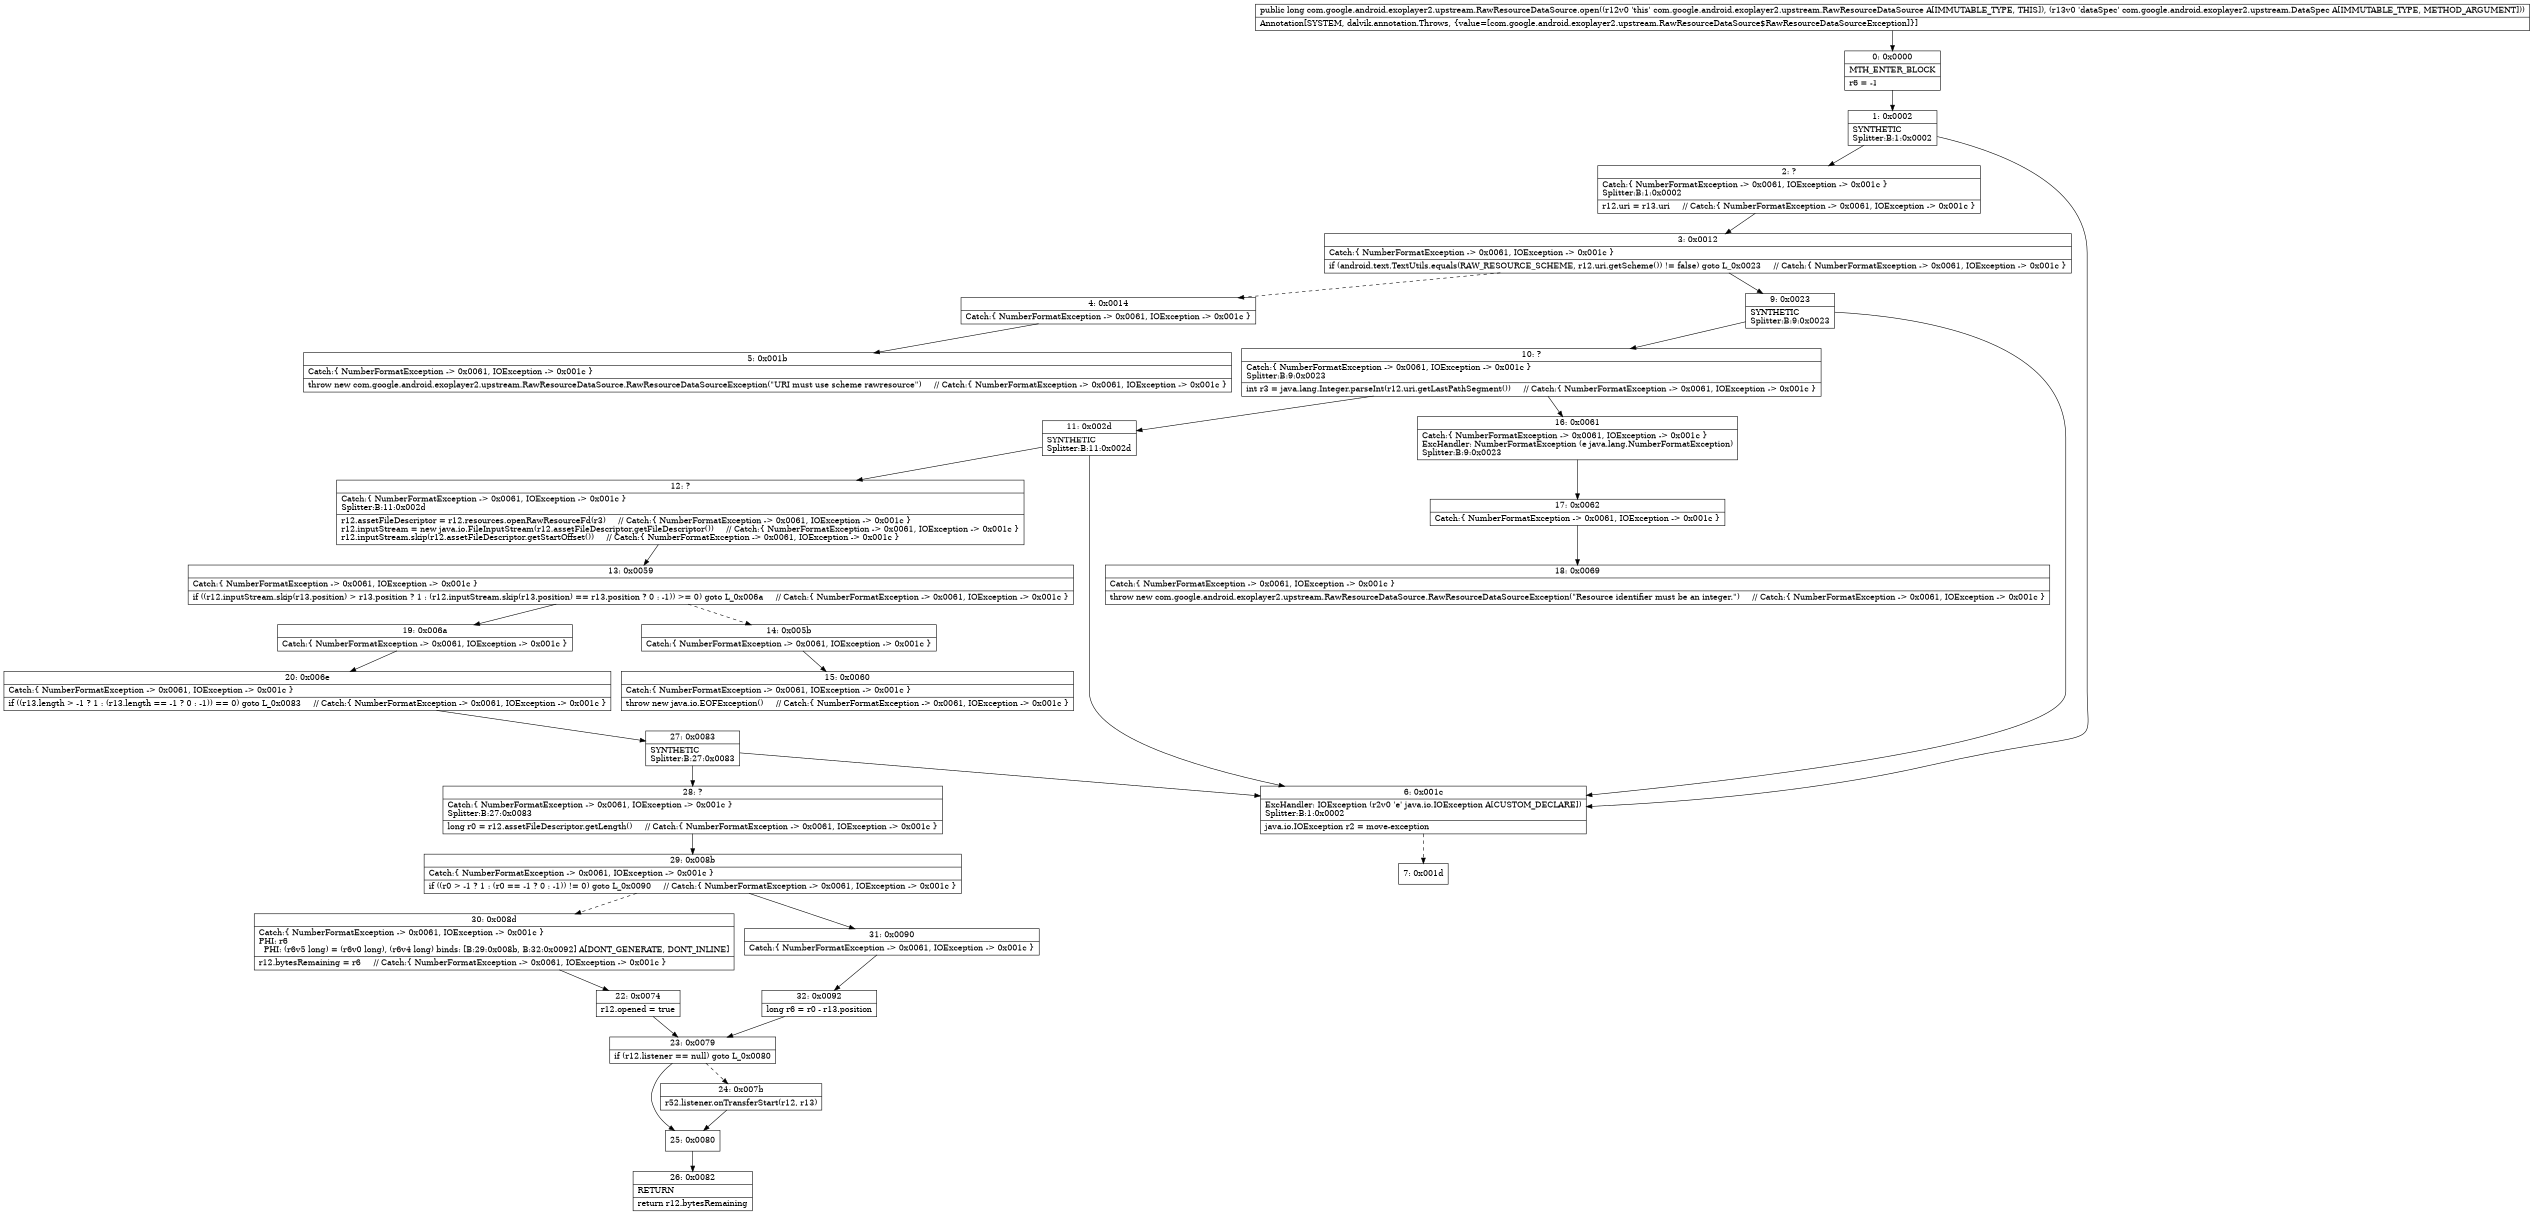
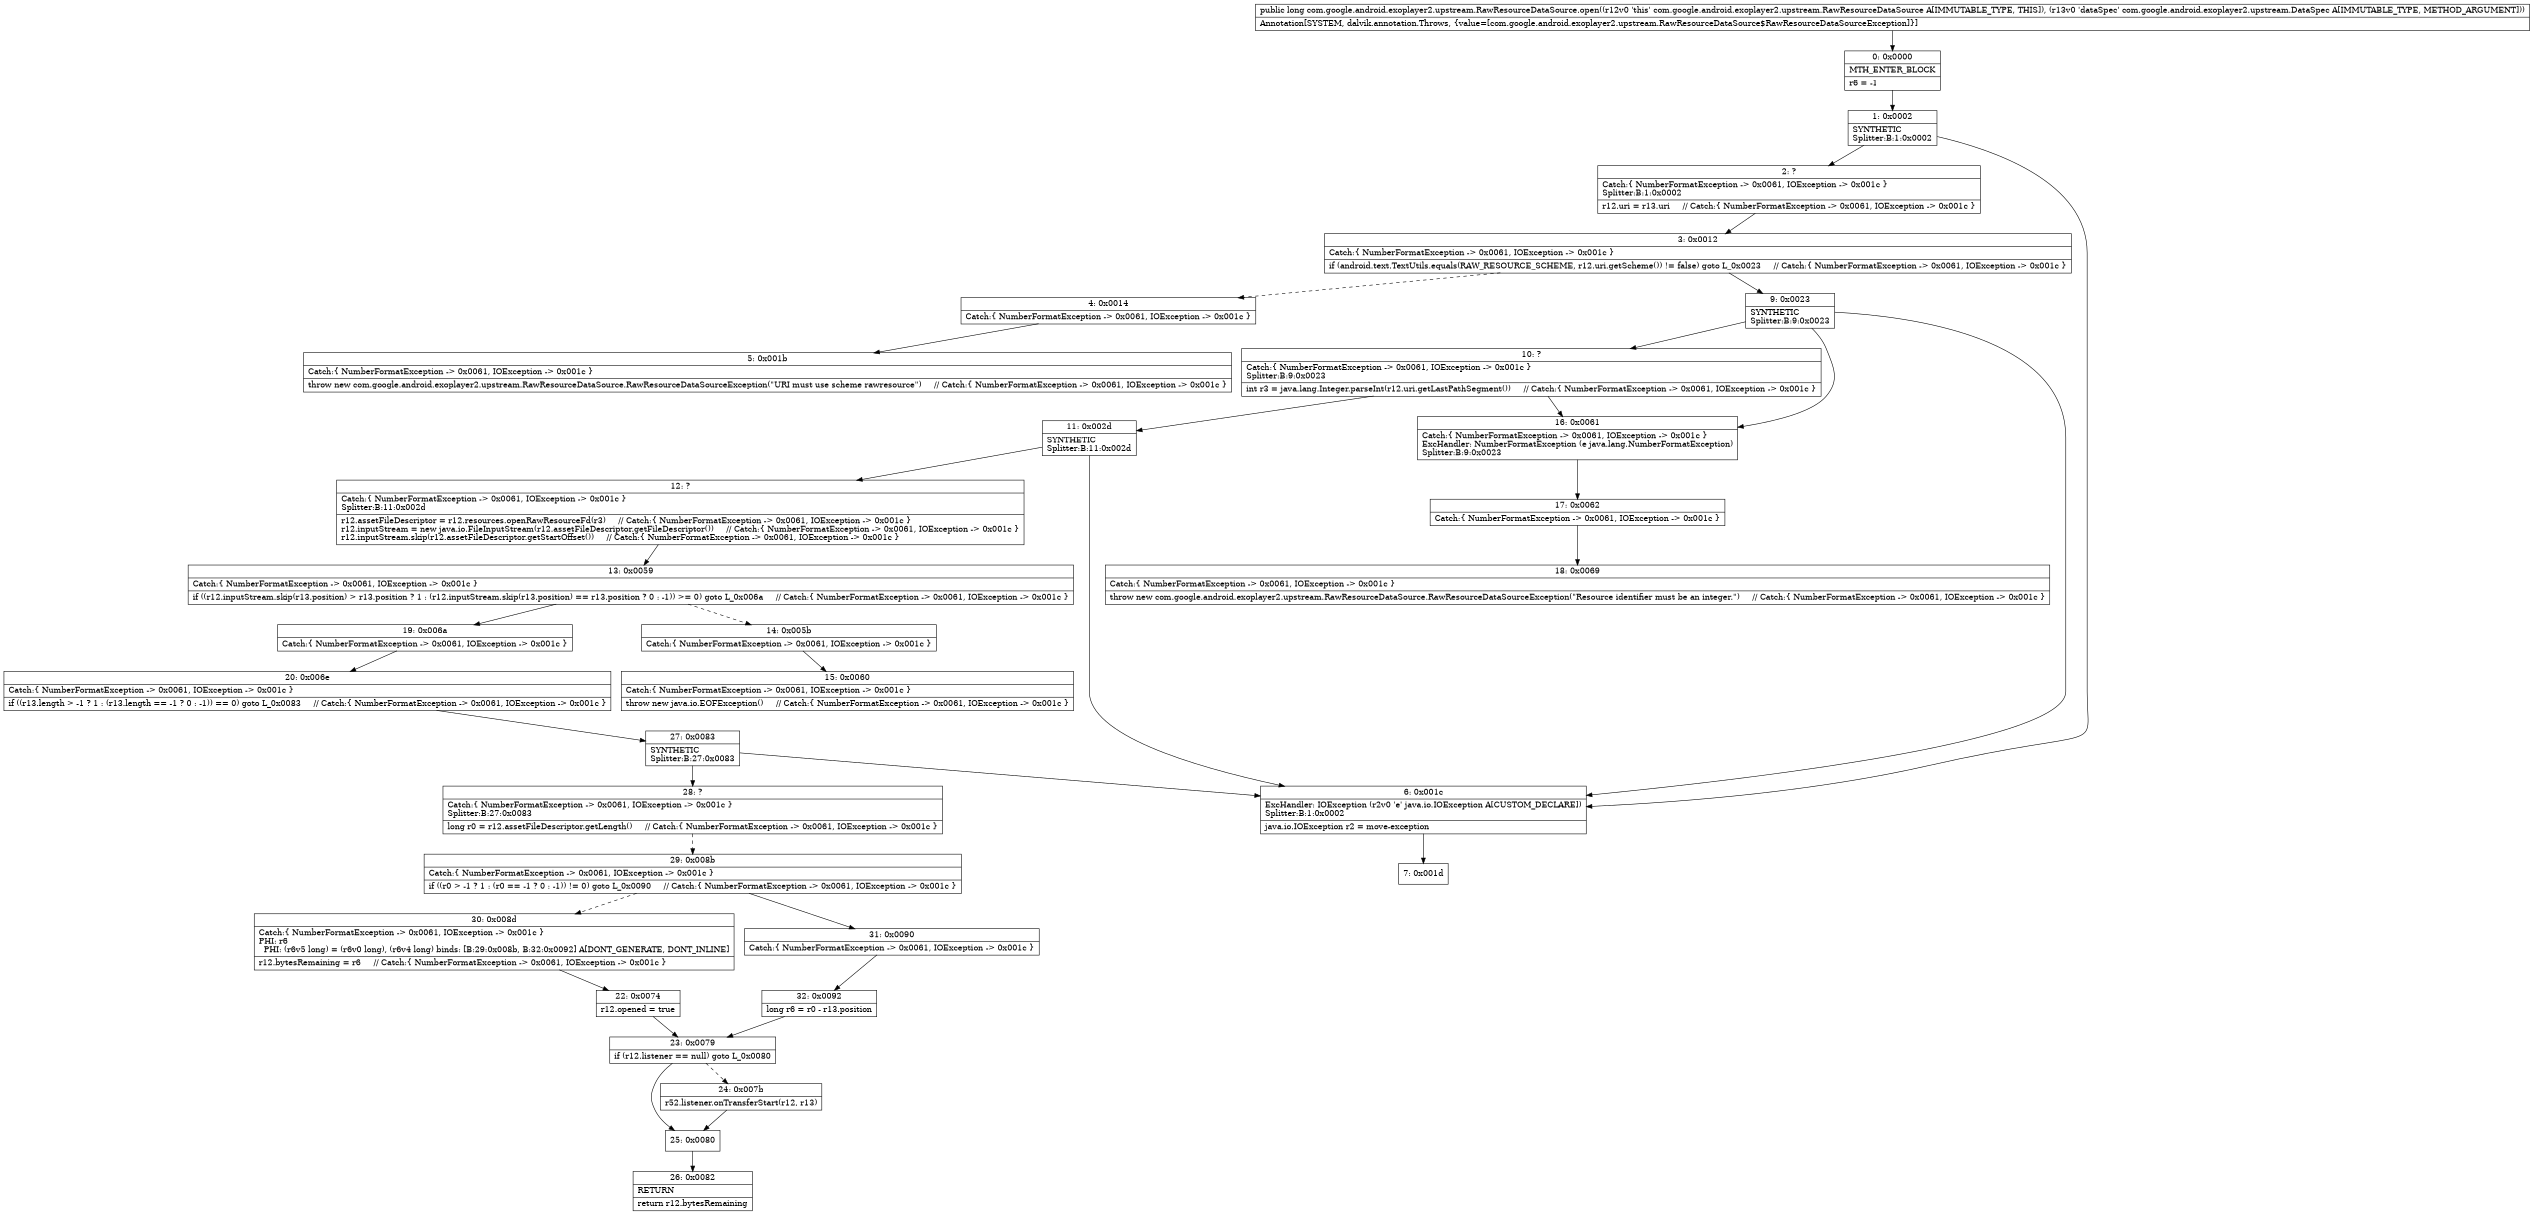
none -> (1821, 401)
(693, 841) -> (693, 841)
(1423, 846) -> (1423, 846)
